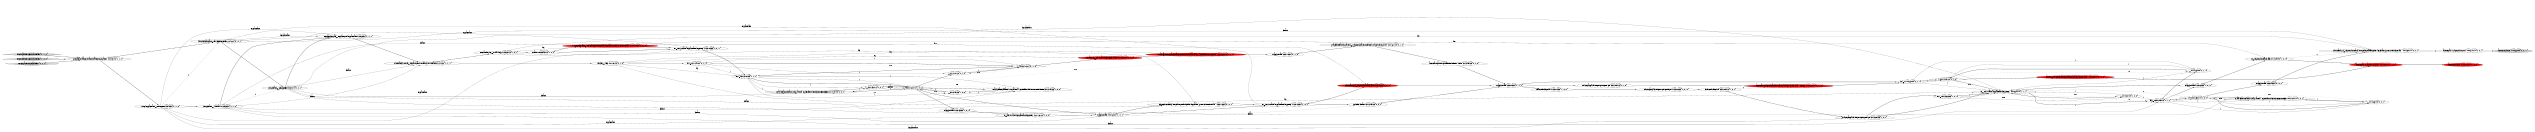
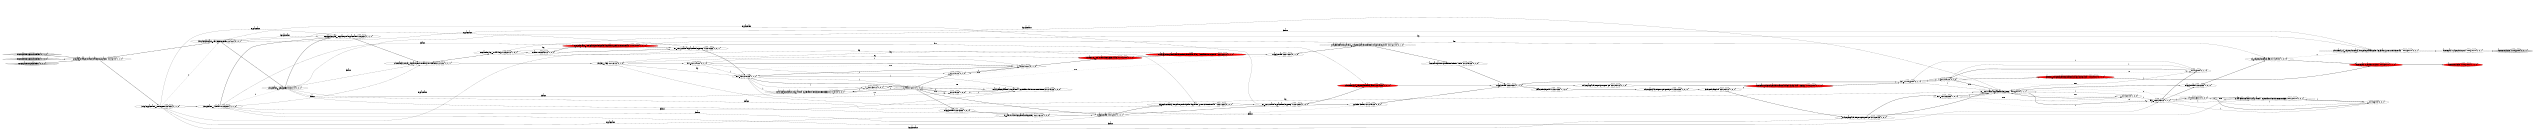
(2269, 84) -> none
none -> (2060, 86)
(891, 87) -> (891, 87)
(2286, 96) -> none
